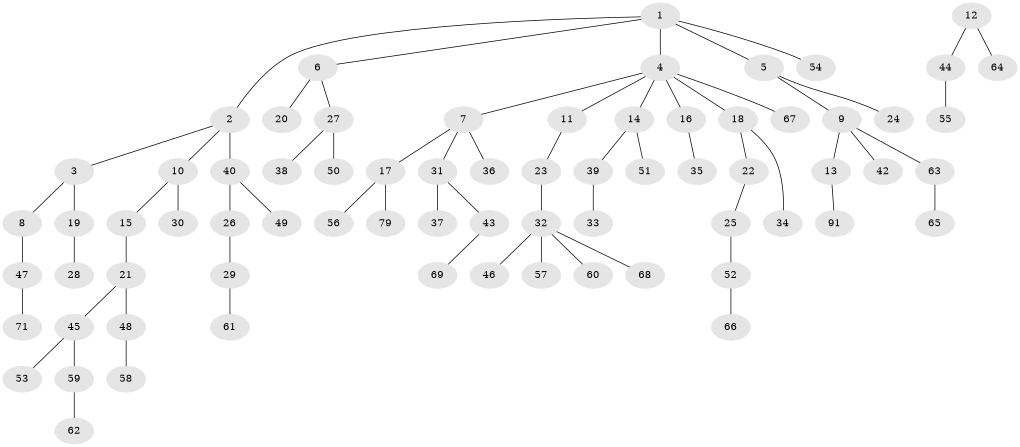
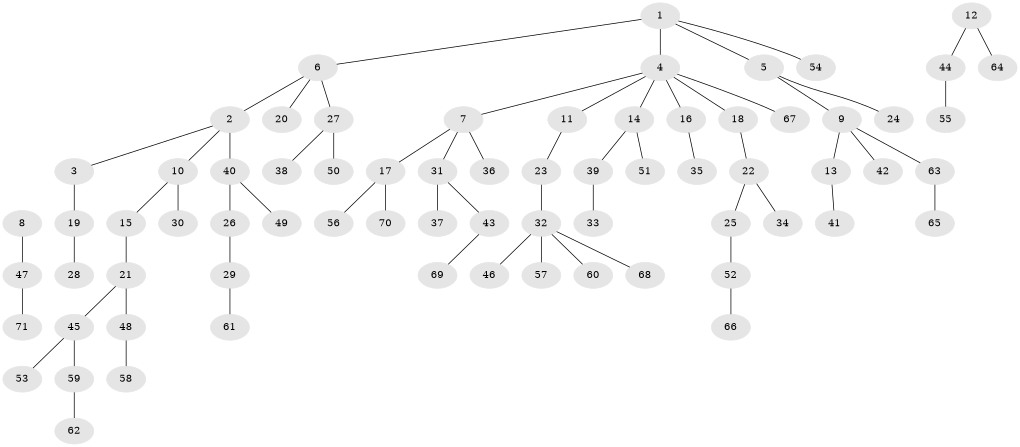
(427, 28) -> (274, 94)
(778, 166) -> (766, 198)
(48, 197) -> none
(386, 223) -> (386, 223)
(835, 223) -> (835, 223)
